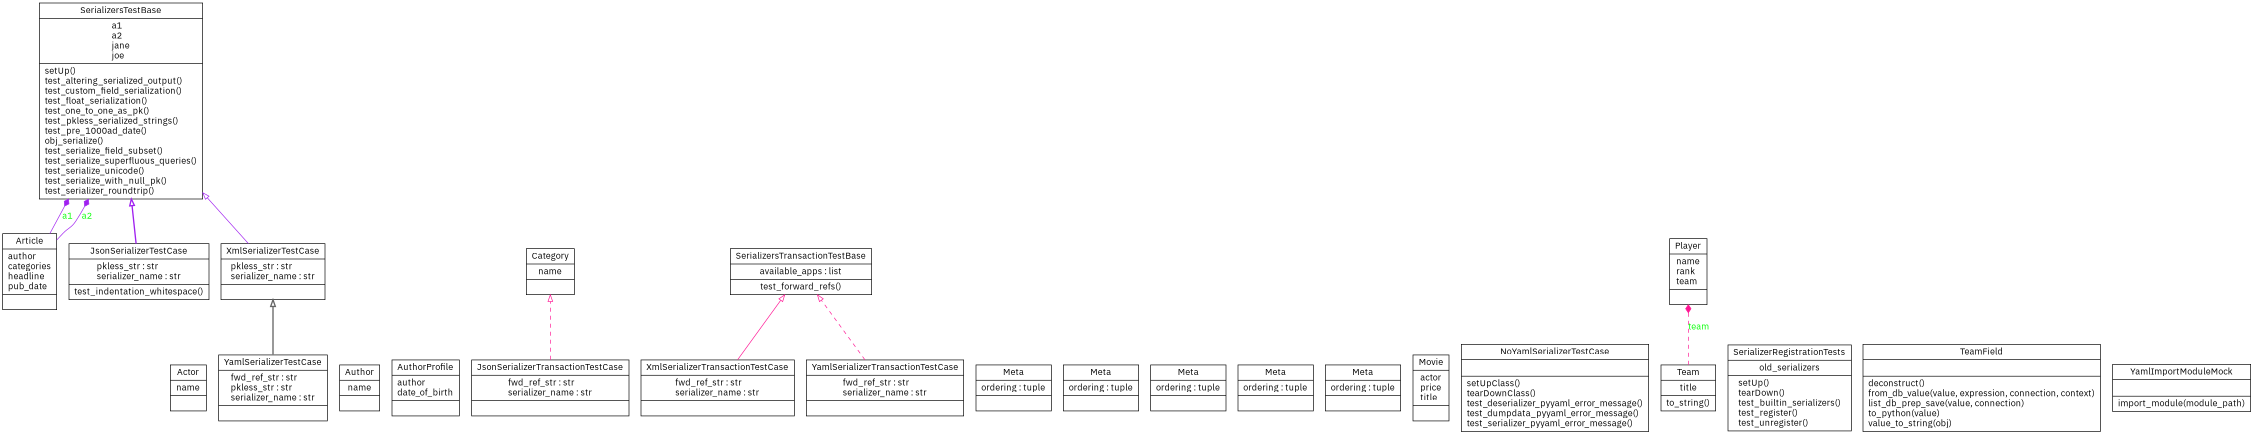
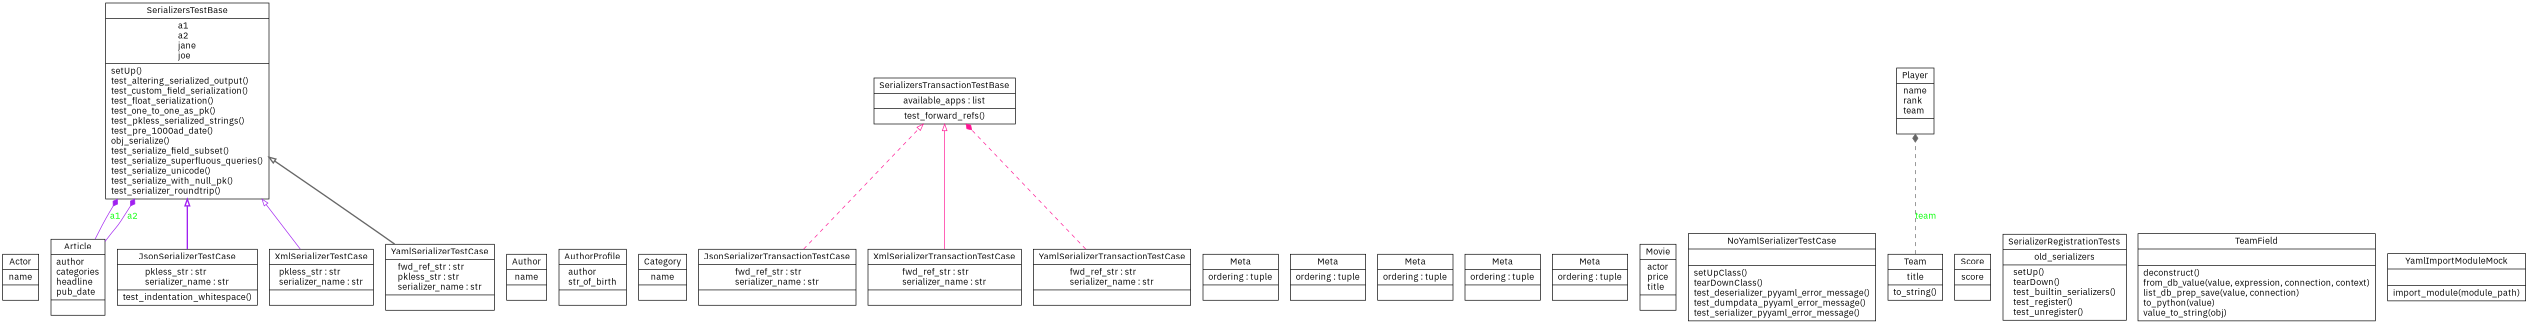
none -> (1973, 277)
(843, 330) -> (1029, 189)
(273, 331) -> (335, 202)
(550, 331) -> (861, 189)
(1688, 339) -> (1915, 198)
(426, 393) -> (593, 282)
